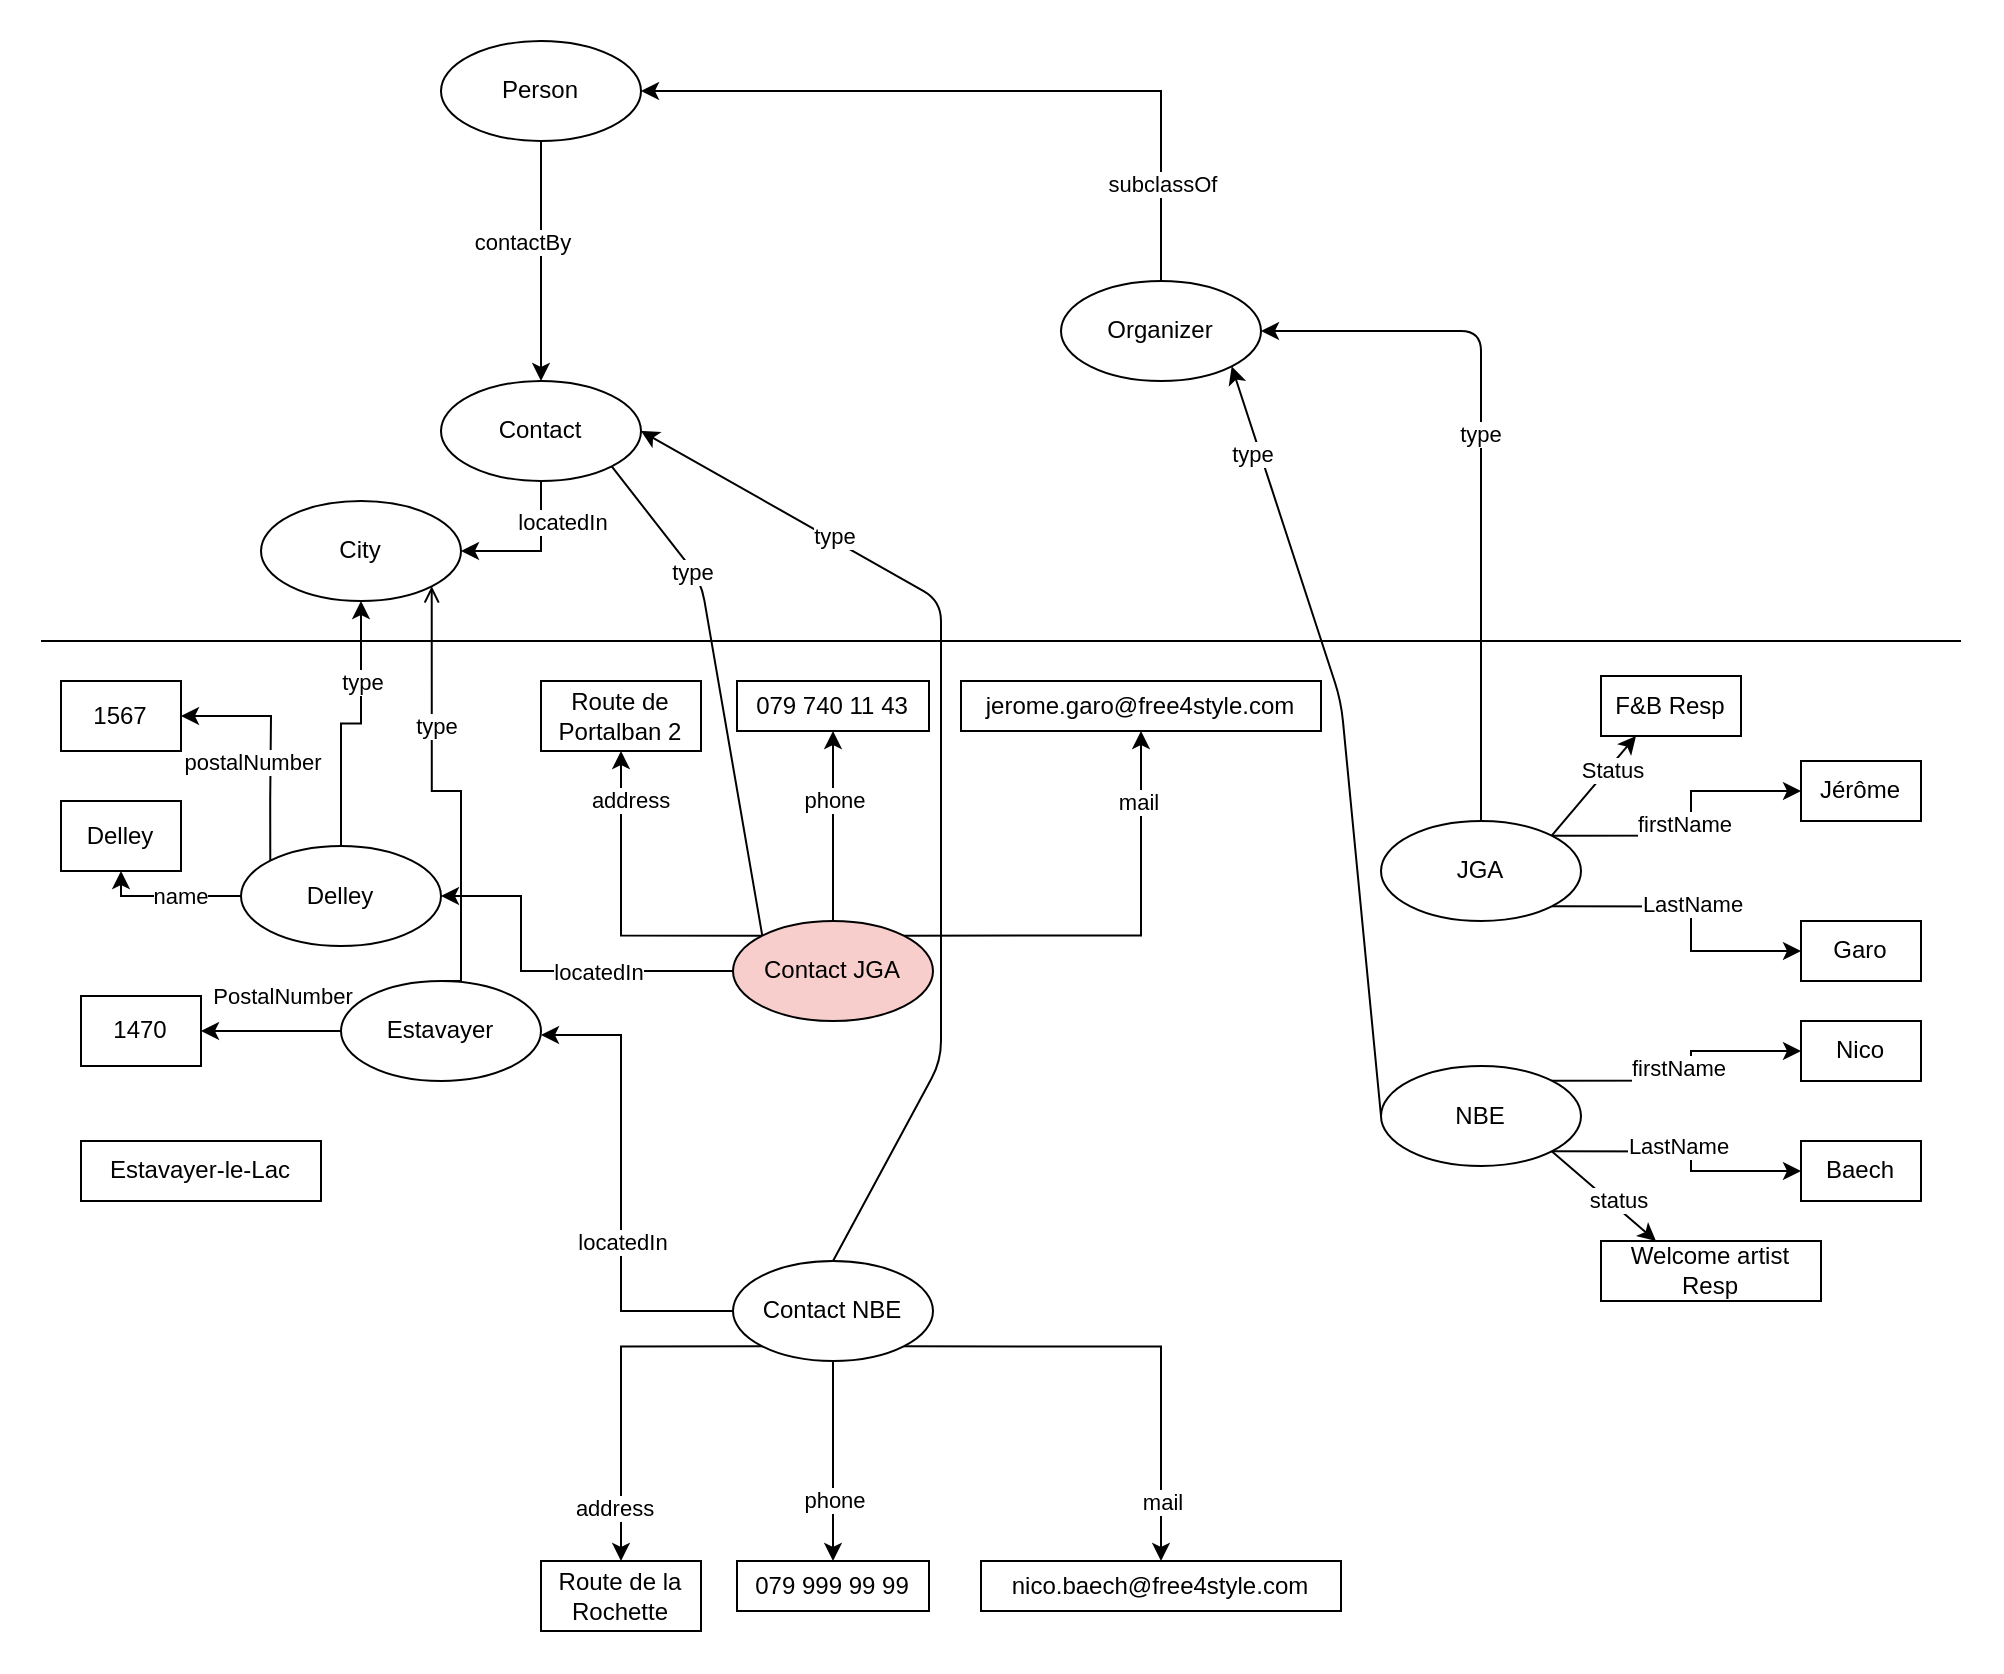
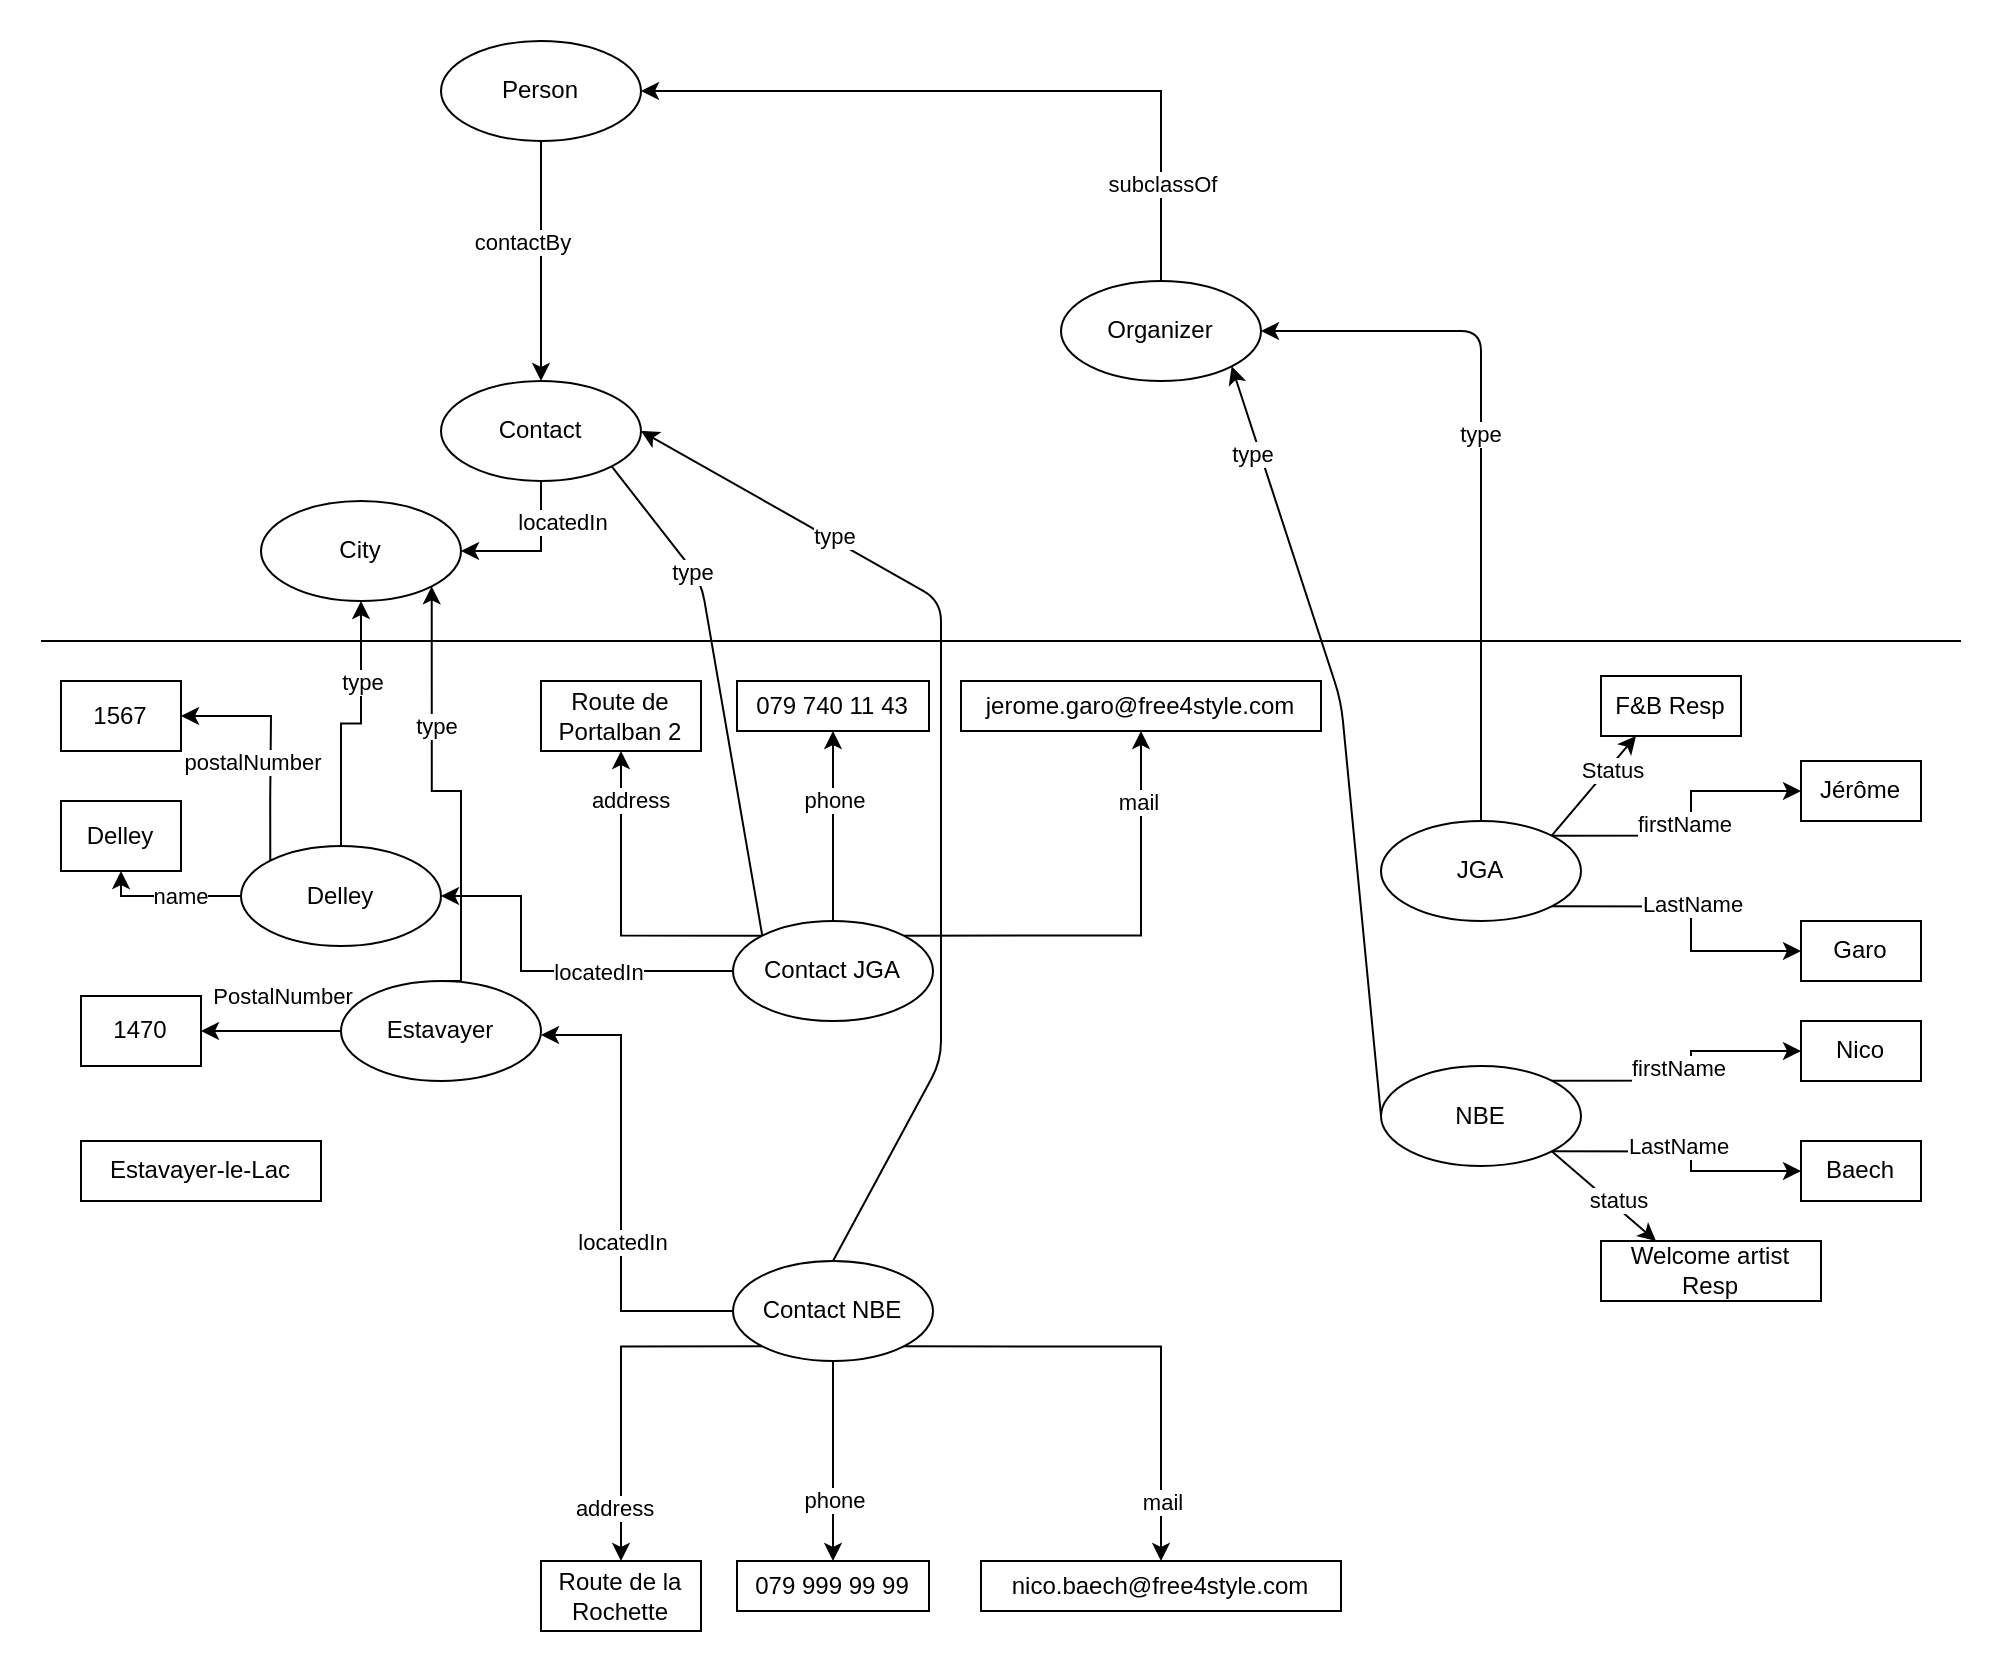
(432, 598) -> (432, 601)
(833, 971) -> (833, 971)
